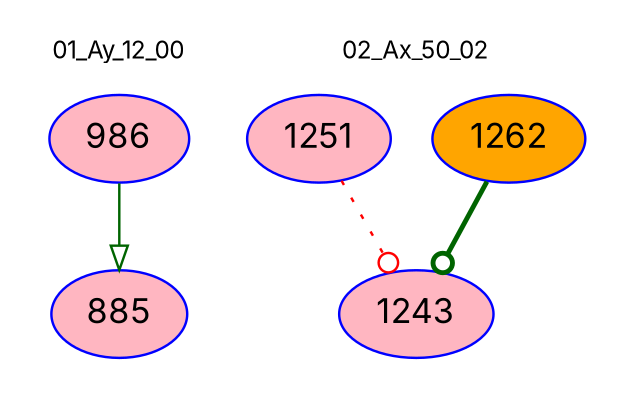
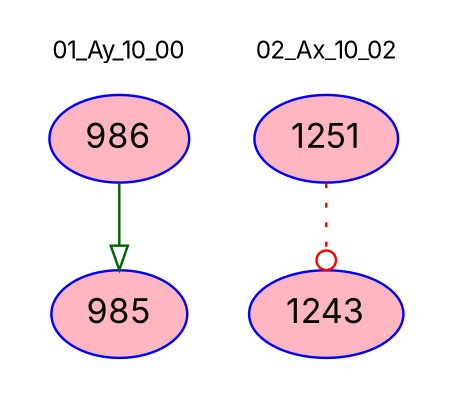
(119, 52) -> (119, 52)
(416, 52) -> (326, 52)
(509, 139) -> none
(119, 314) -> (119, 314)
